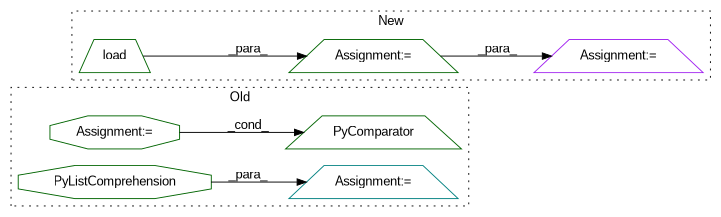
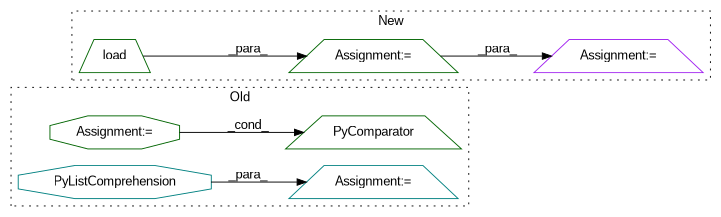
(115, 182) -> (115, 182)
